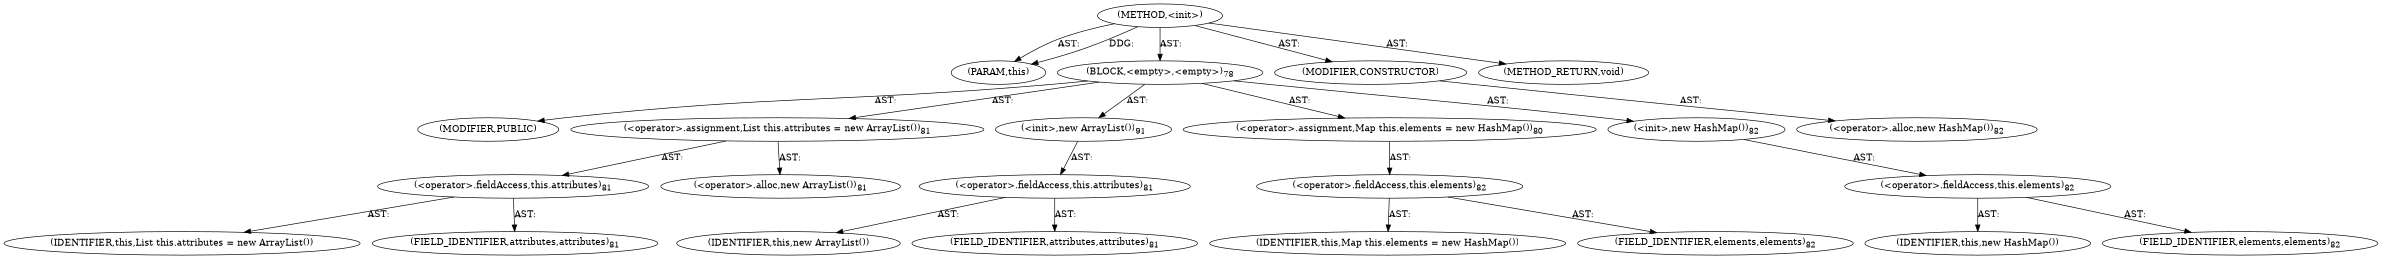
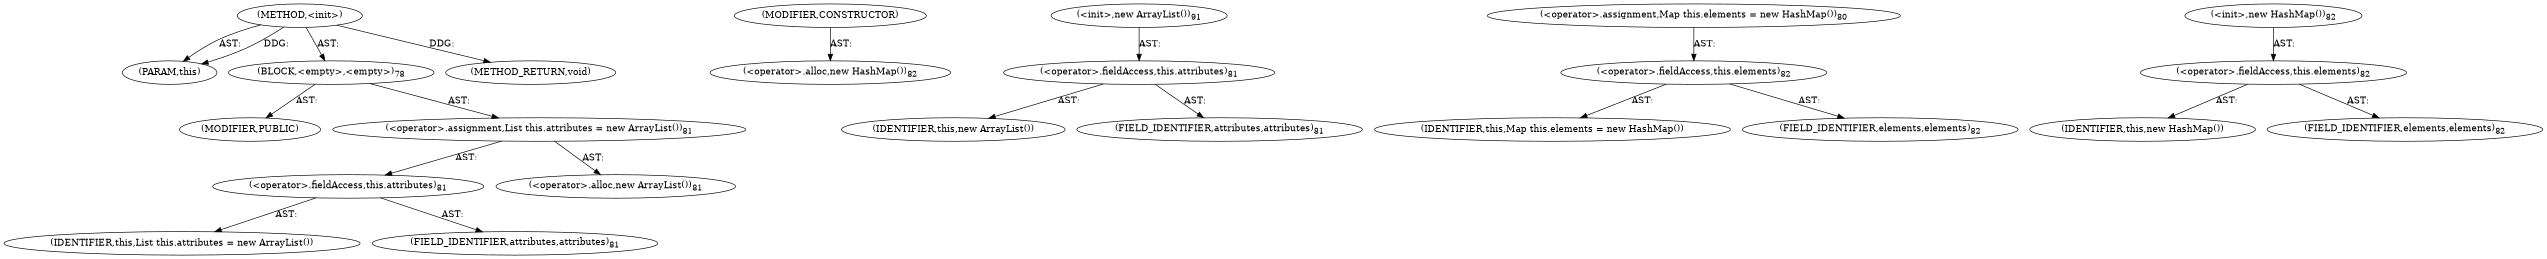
(1260, 43) -> none
(1399, 44) -> (443, 44)
(1124, 99) -> none
(1270, 100) -> none
(1430, 100) -> none
